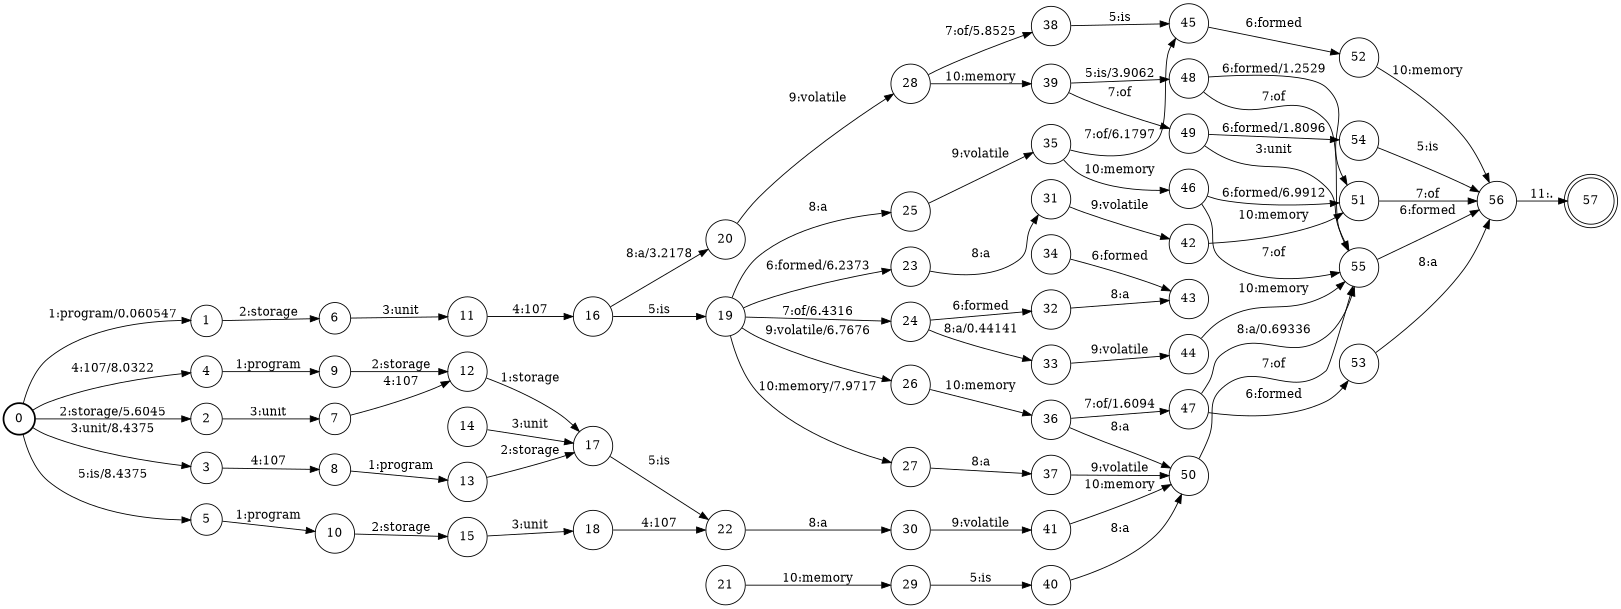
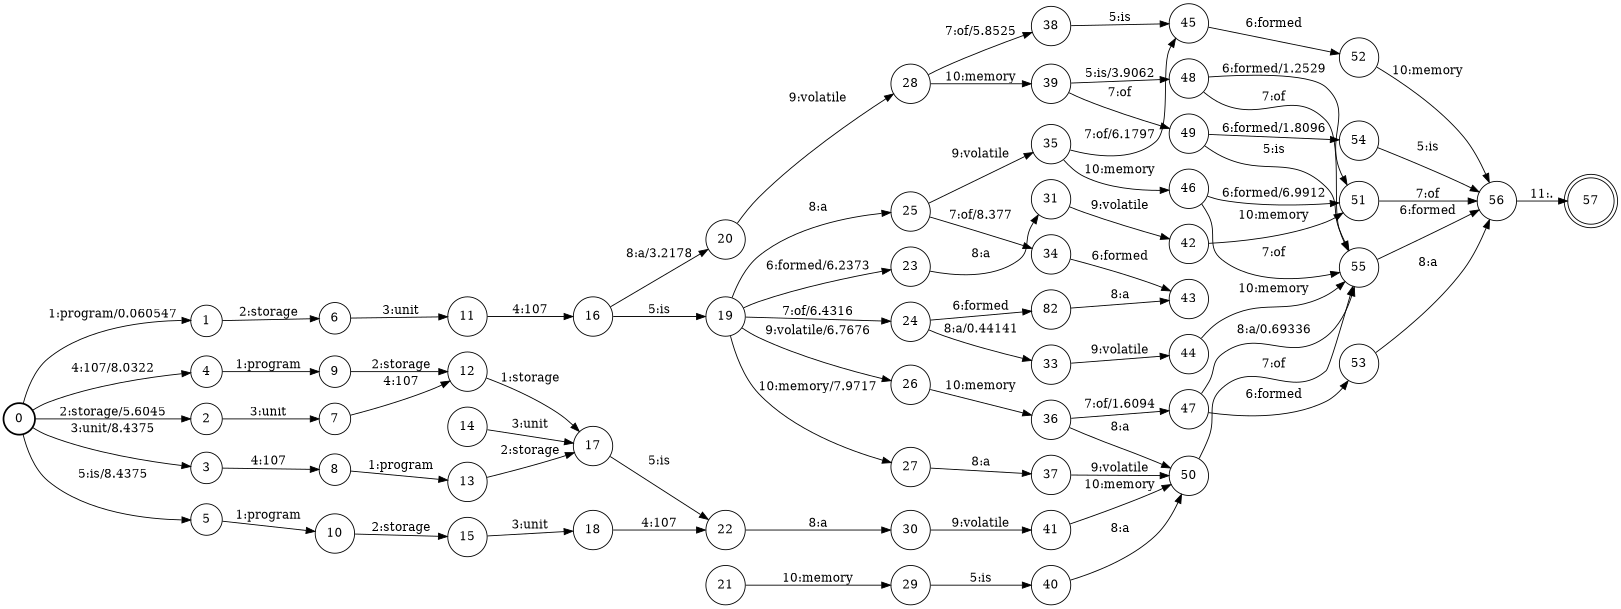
(1274, 150) -> (1274, 150)
none -> (977, 231)
(1051, 310) -> (1051, 310)
